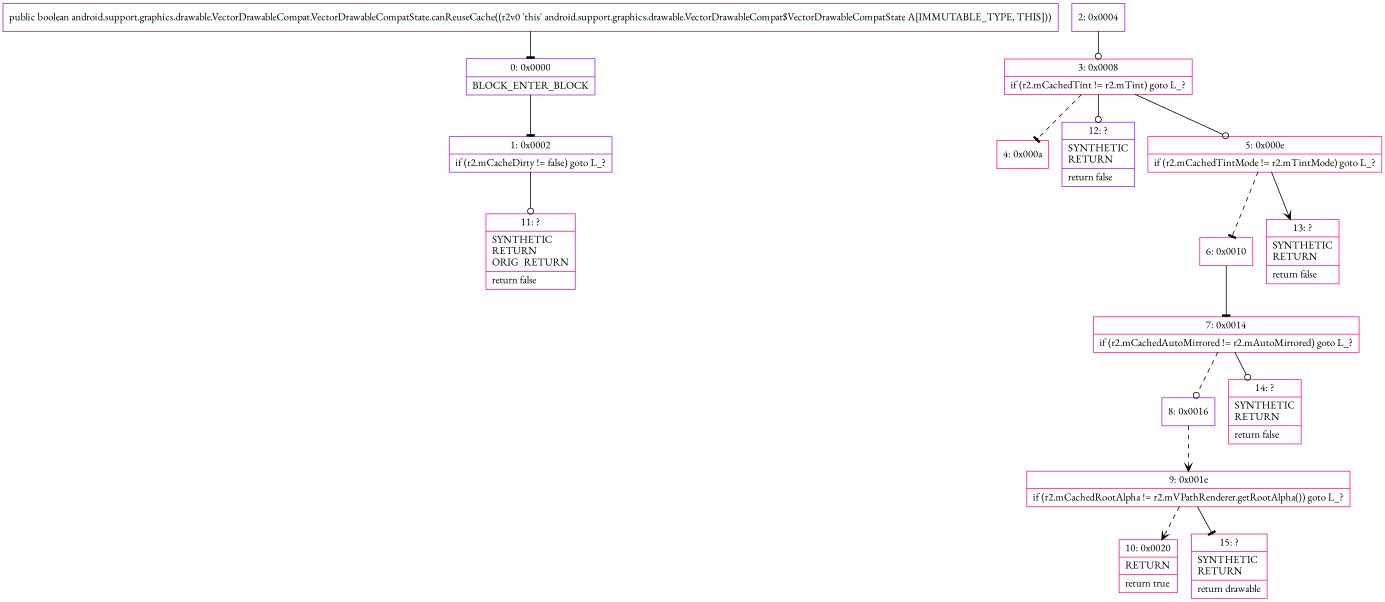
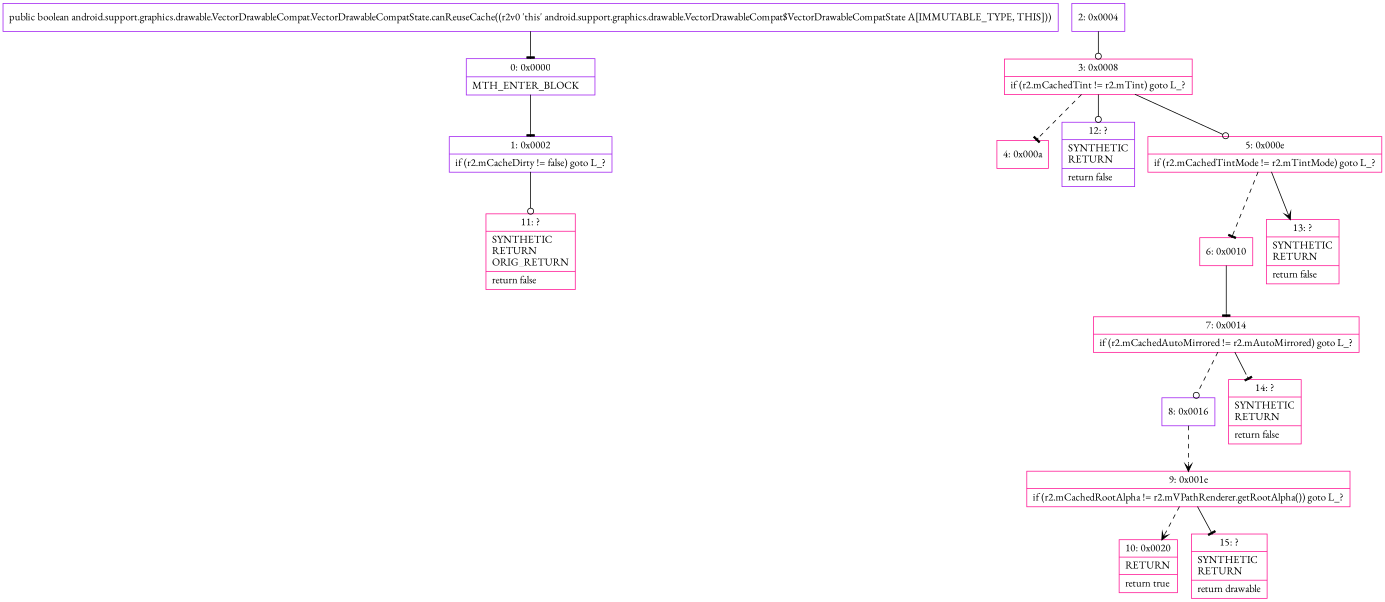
(531, 86) -> (526, 86)
(1241, 363) -> (1241, 363)
